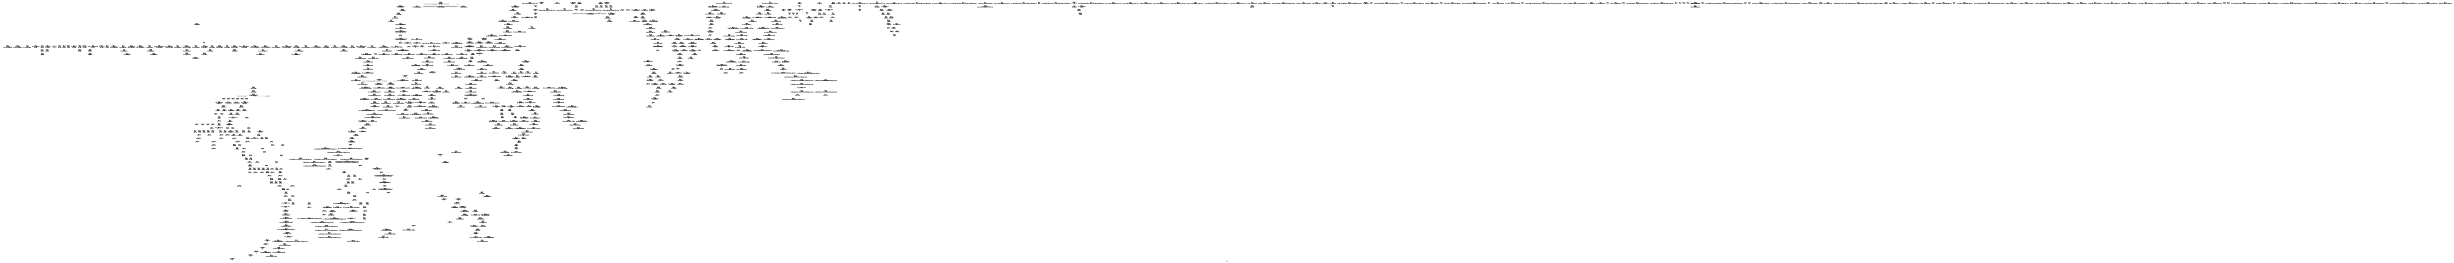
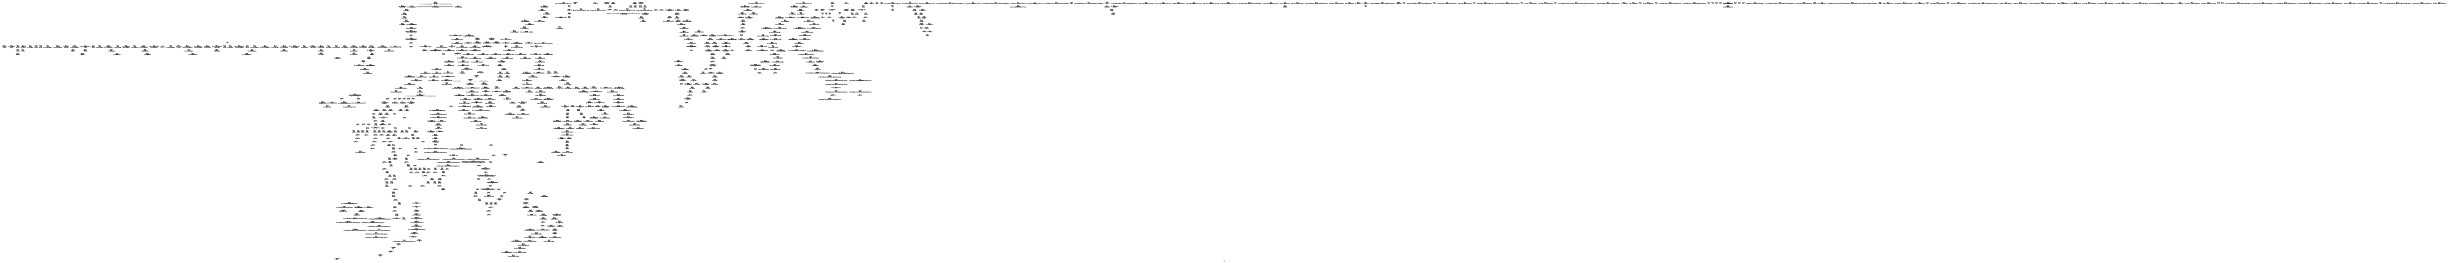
(1724, 3) -> none
(422, 54) -> none
